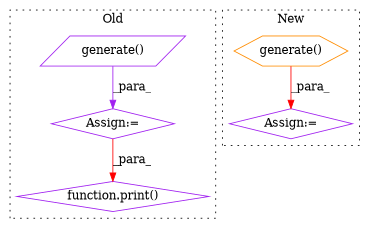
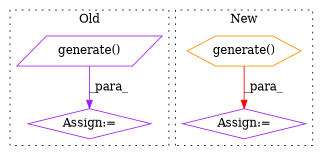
(113, 196) -> none
